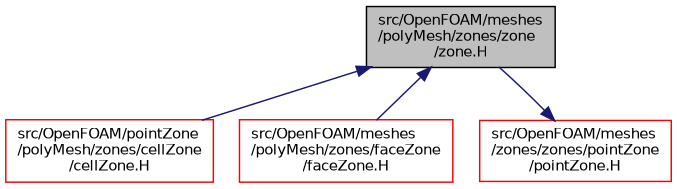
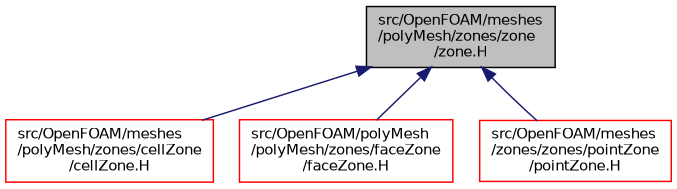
(522, 88) -> (514, 100)
(110, 151) -> (110, 151)
(346, 151) -> (346, 151)
